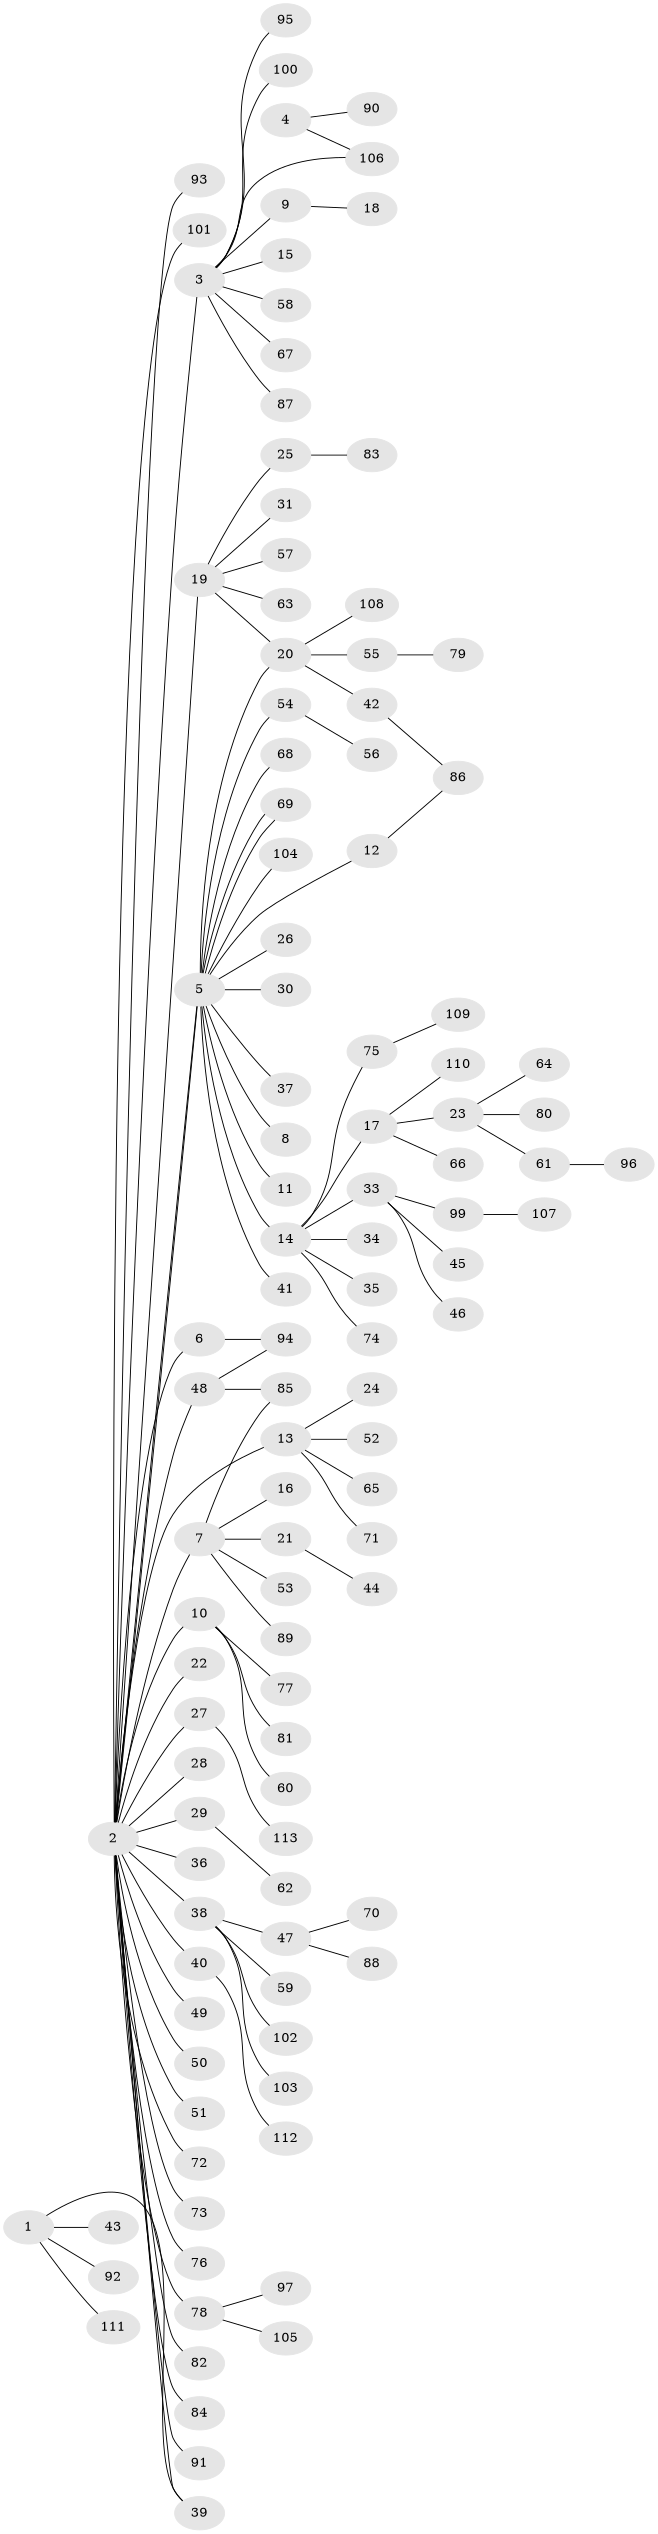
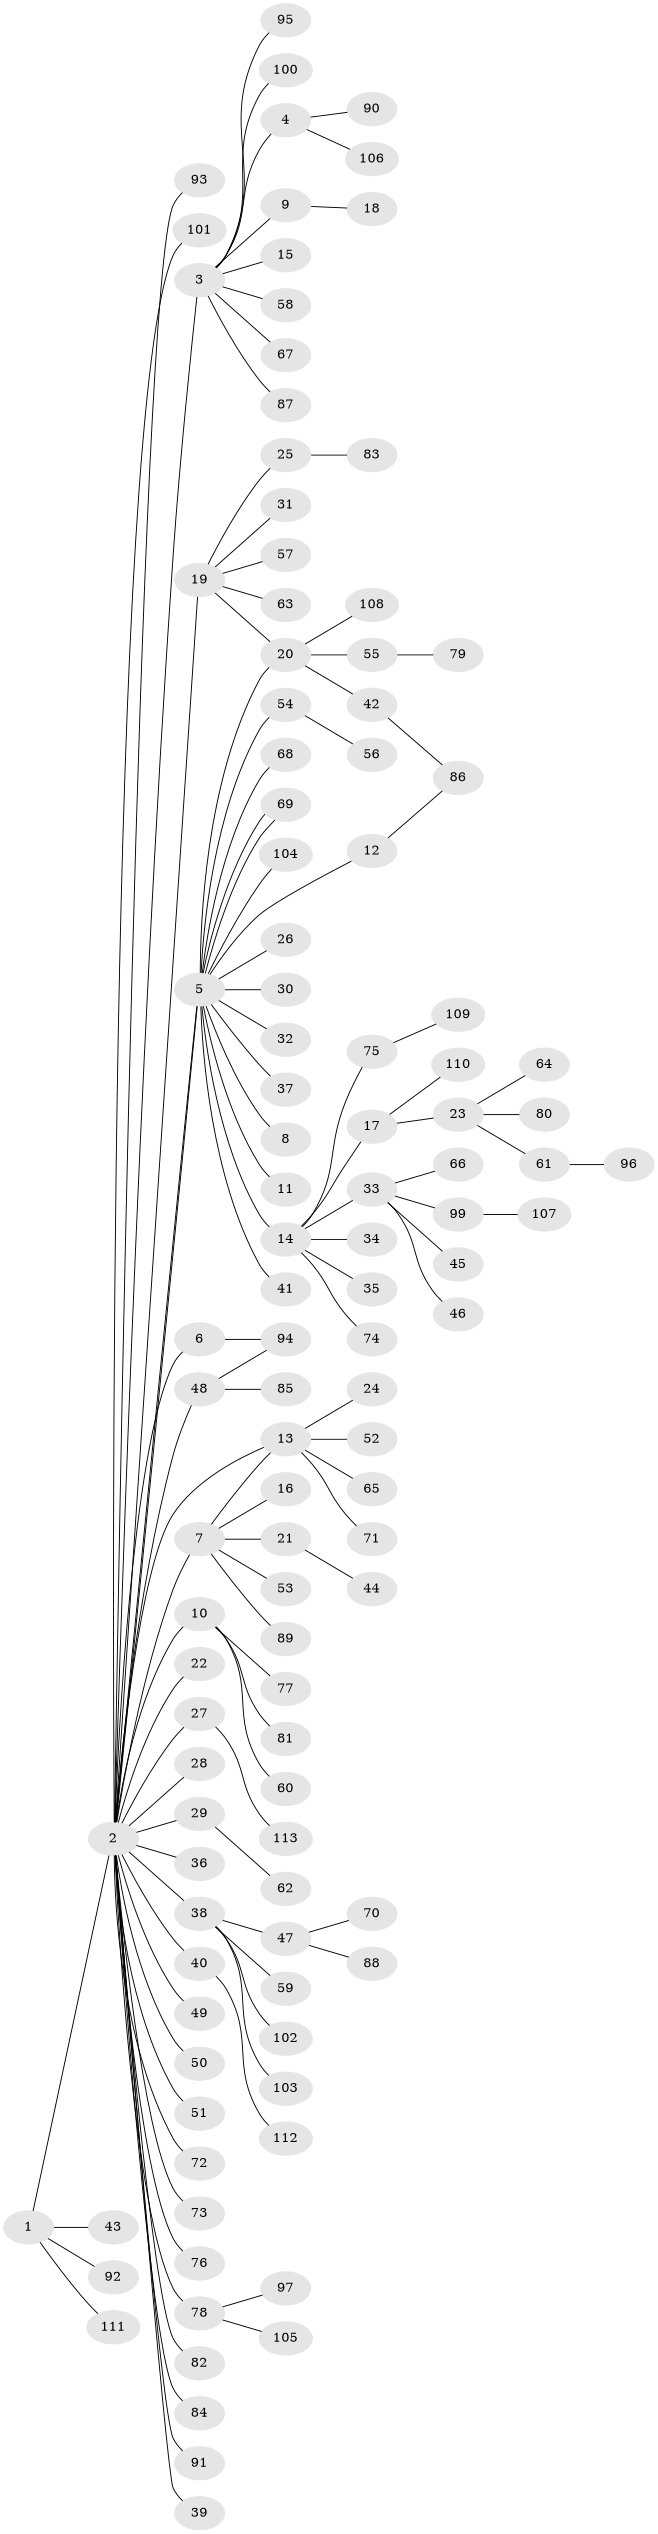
(256, 184) -> (250, 172)
none -> (286, 1040)
(415, 1146) -> (415, 1177)
(236, 1454) -> (240, 1488)
(164, 2301) -> (71, 2033)
